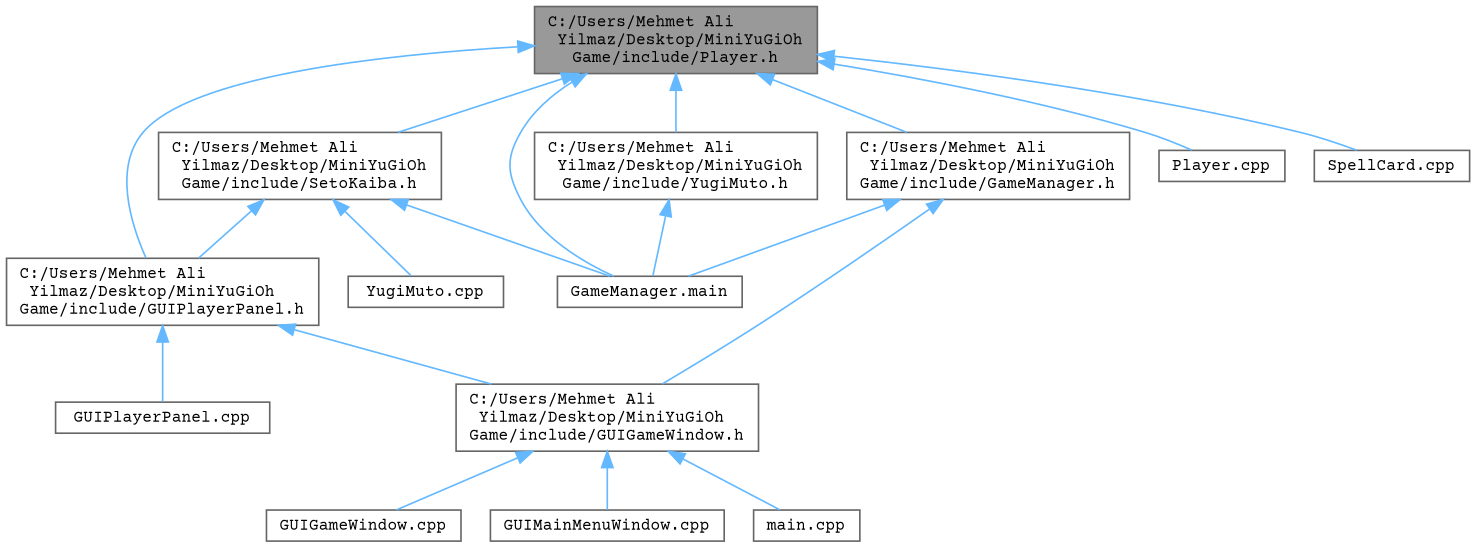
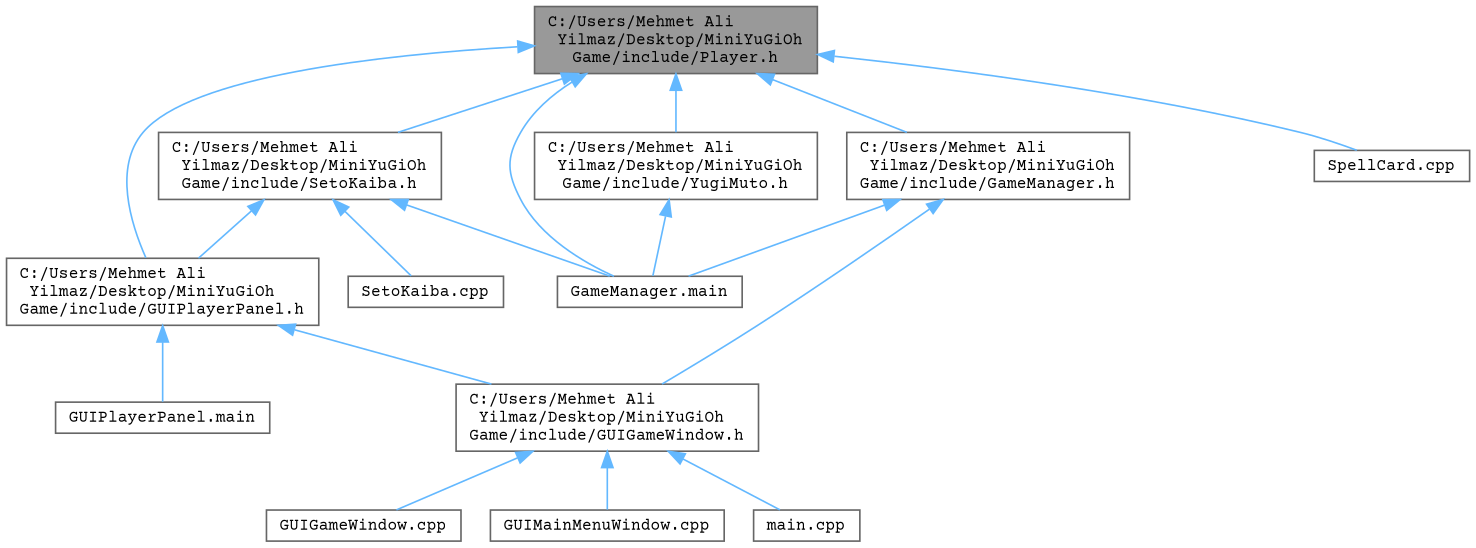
(1222, 166) -> none
(426, 292) -> (426, 292)
(163, 418) -> (163, 418)
